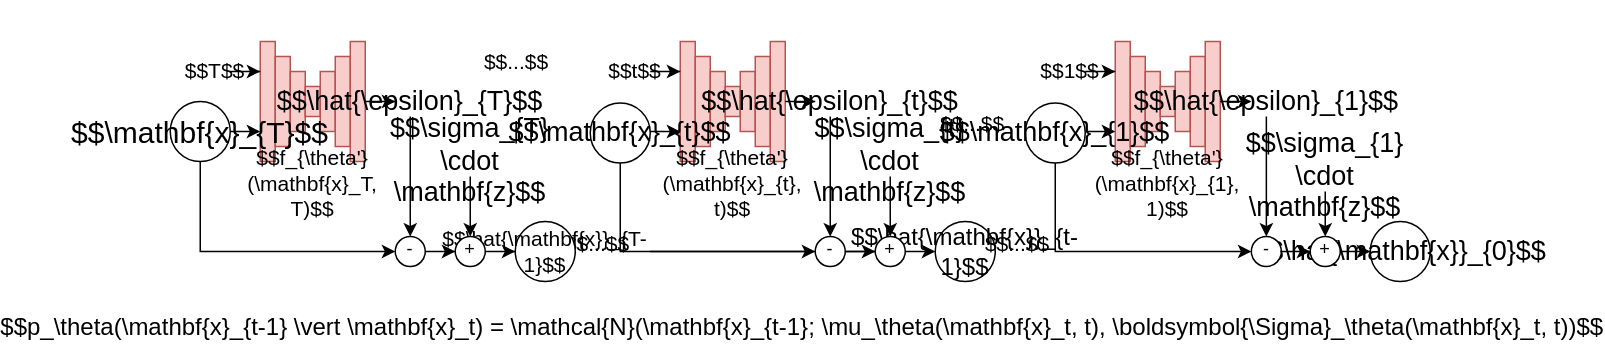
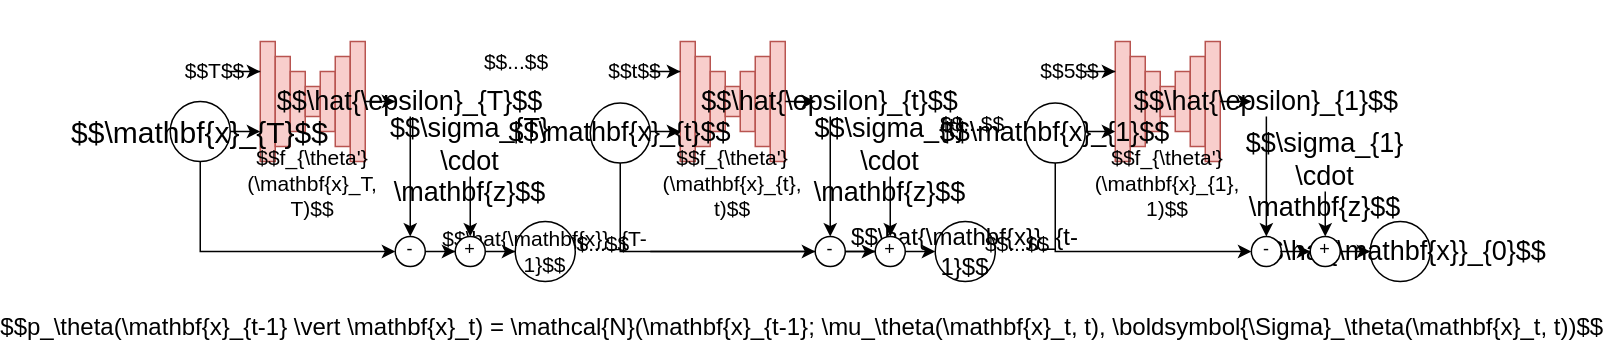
(1070, 71) -> (1070, 71)
